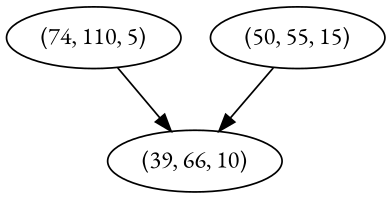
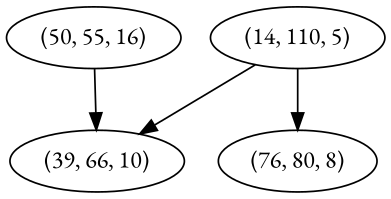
(94, 38) -> (298, 38)
(298, 38) -> (94, 38)
none -> (298, 161)
